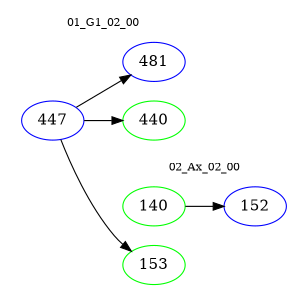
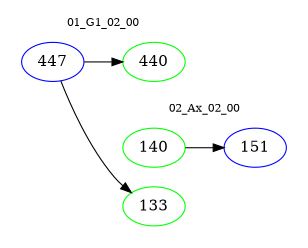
(154, 62) -> none
(255, 206) -> (255, 148)
(154, 265) -> (154, 206)
